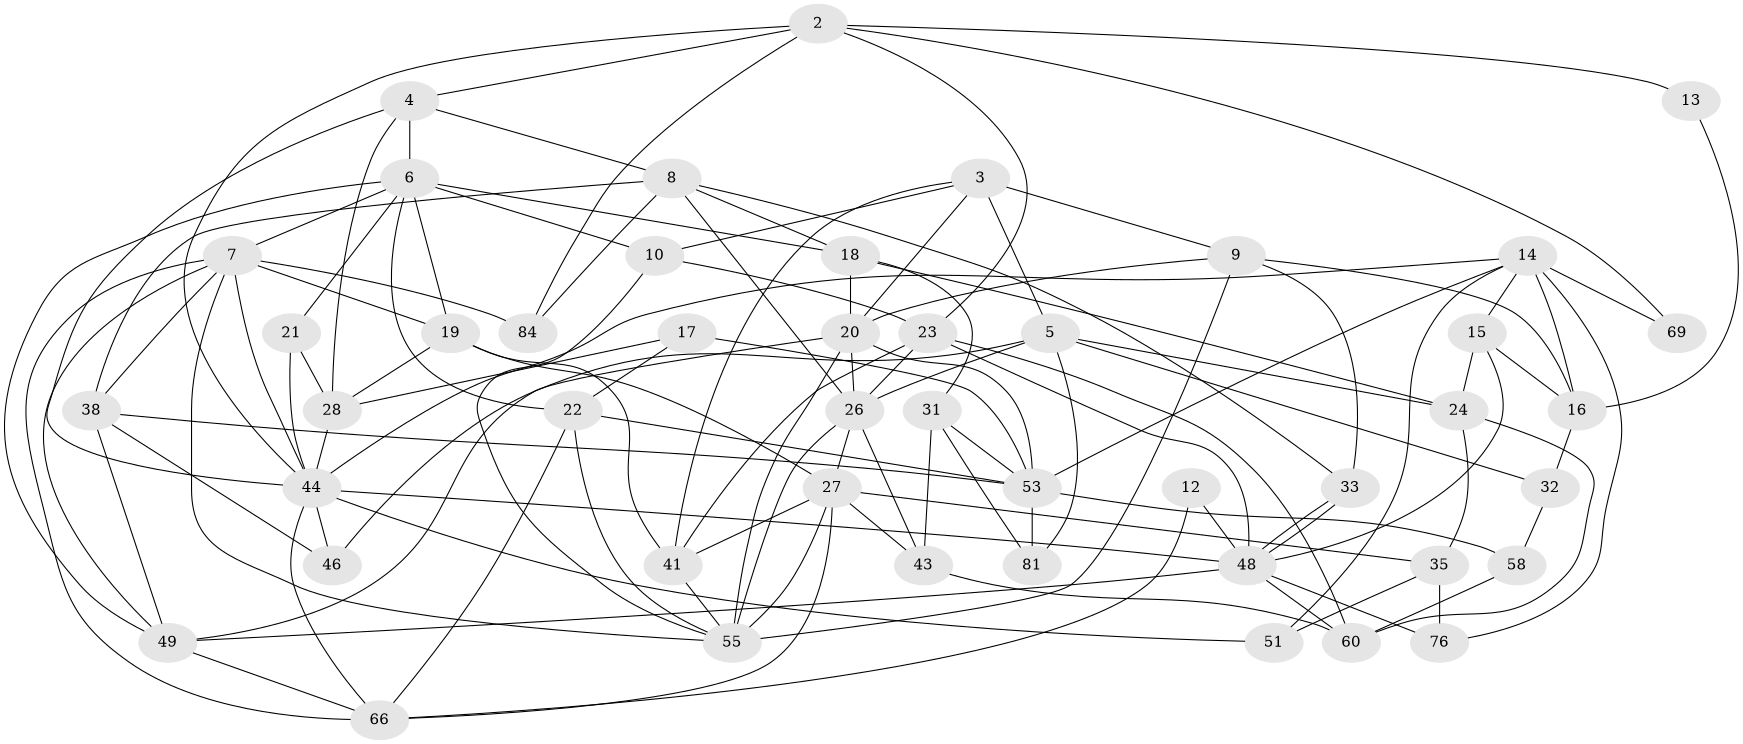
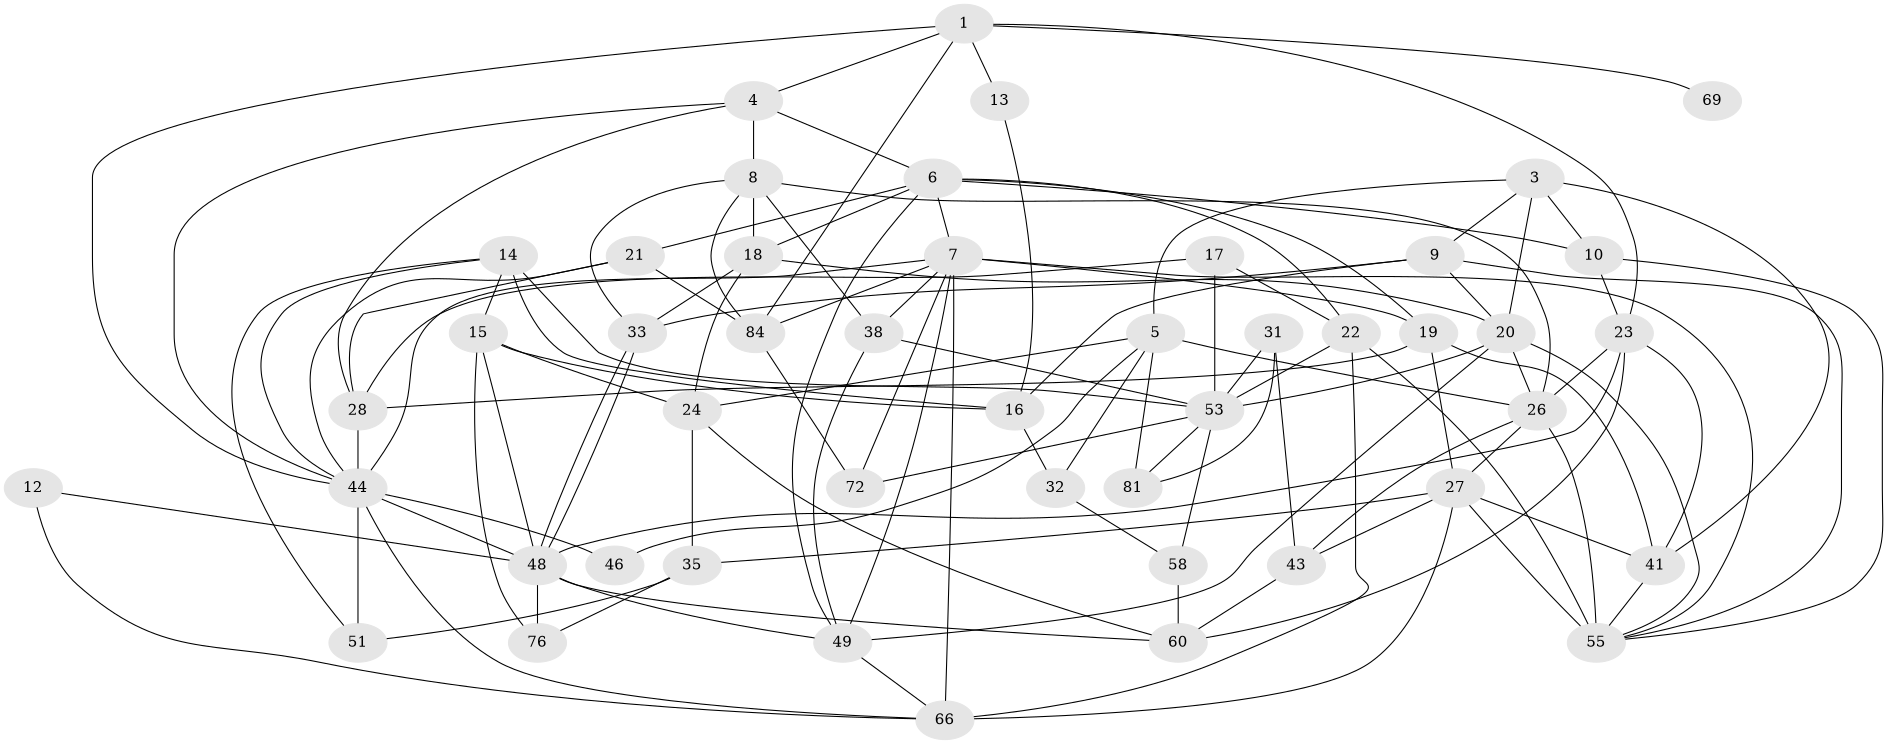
(818, 24) -> (964, 24)
none -> (688, 290)
(1602, 295) -> none
(964, 311) -> (703, 290)
(1612, 484) -> (479, 494)
(212, 488) -> none
none -> (856, 488)
